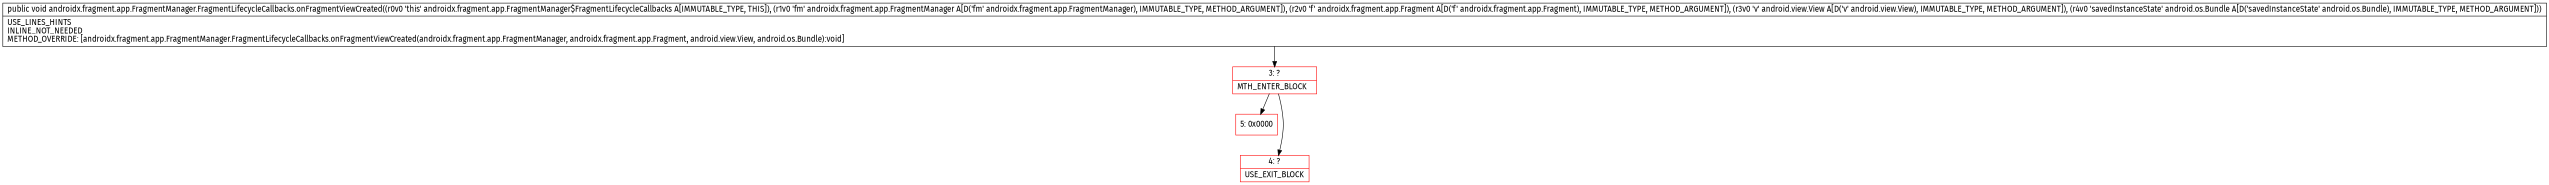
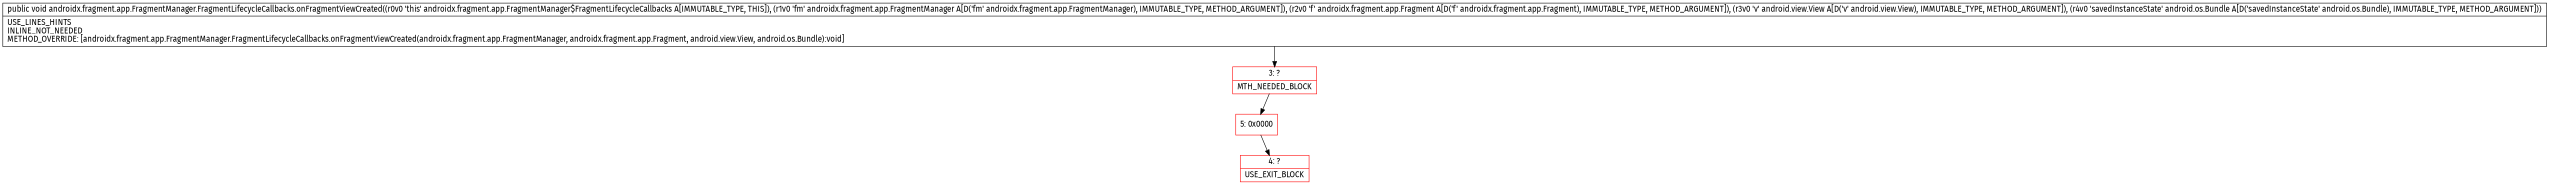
(1272, 87) -> (1275, 87)
(1283, 122) -> (1264, 143)
